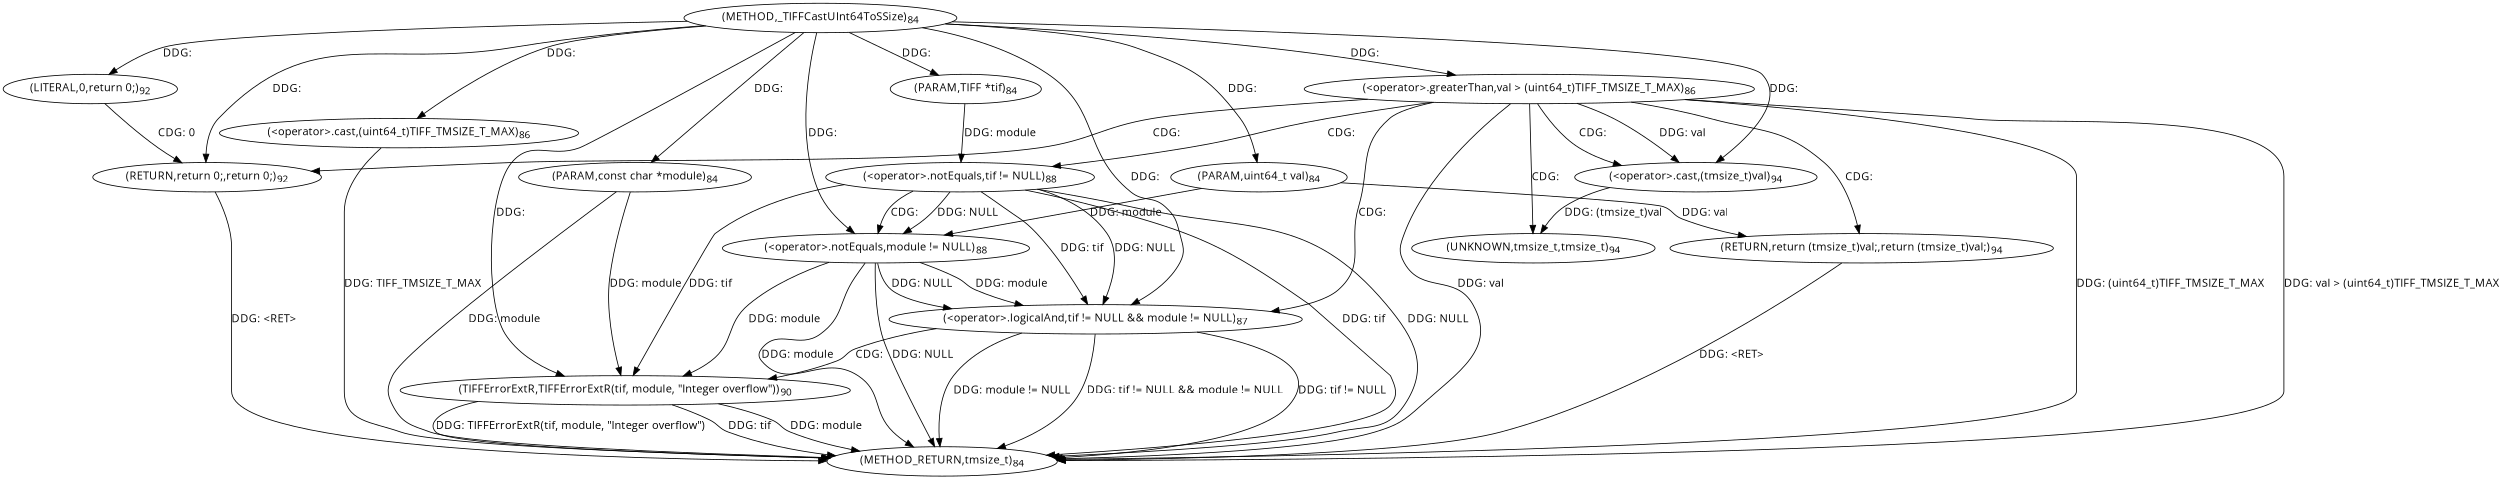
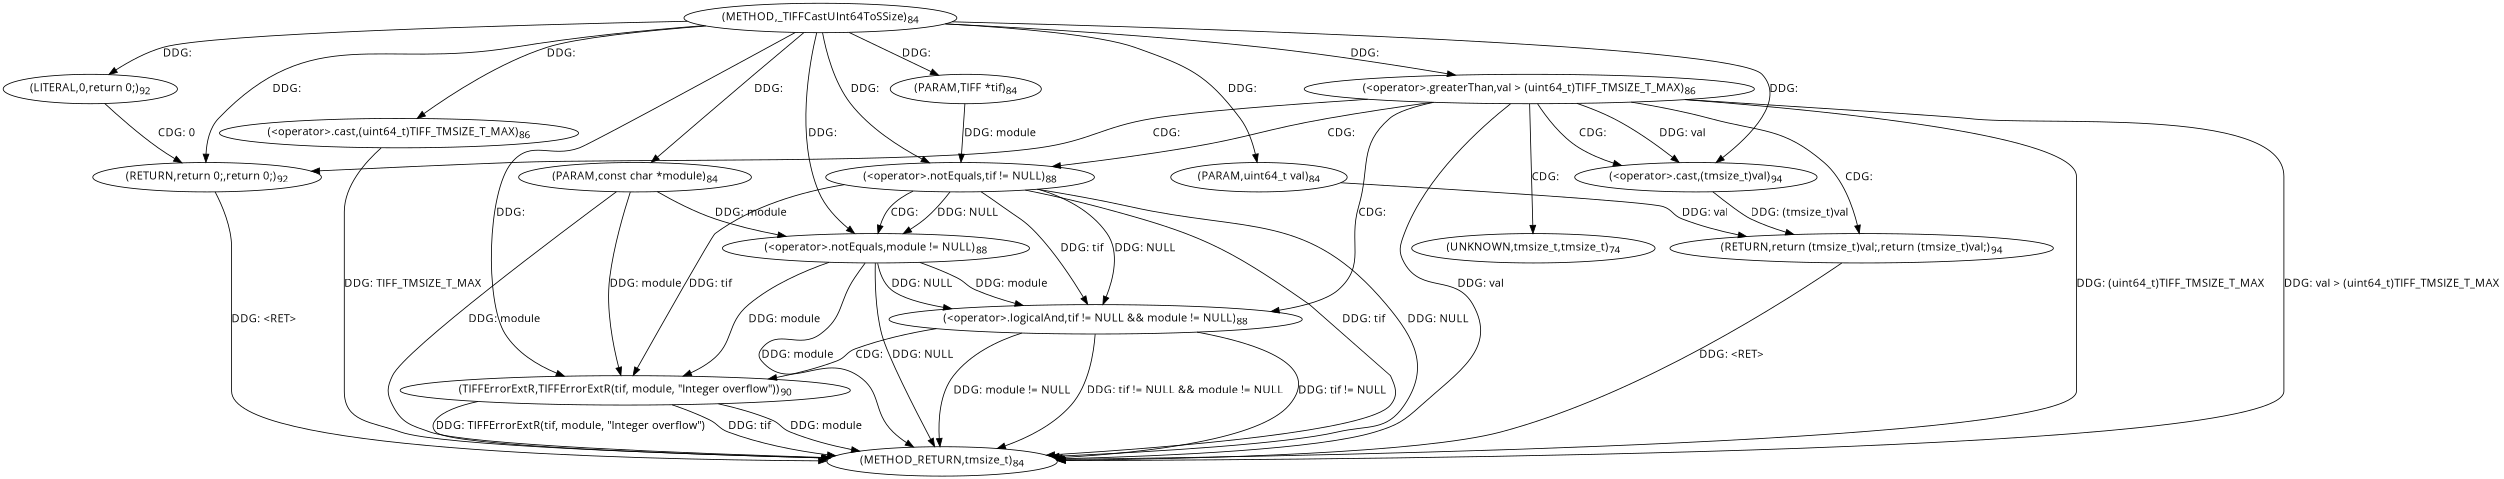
(1095, 142) -> (855, 109)
(1570, 203) -> (1747, 217)
(1071, 212) -> (715, 219)
(1615, 247) -> (1615, 247)
(1242, 318) -> (1242, 318)
